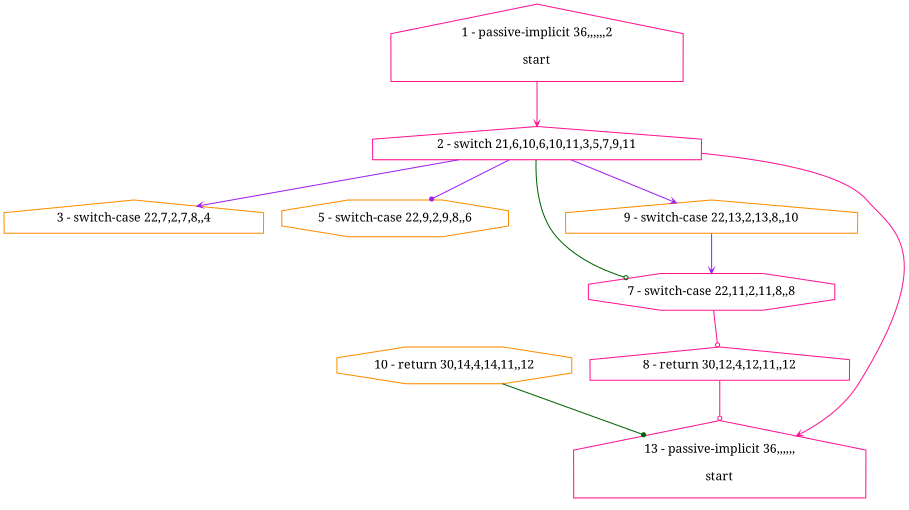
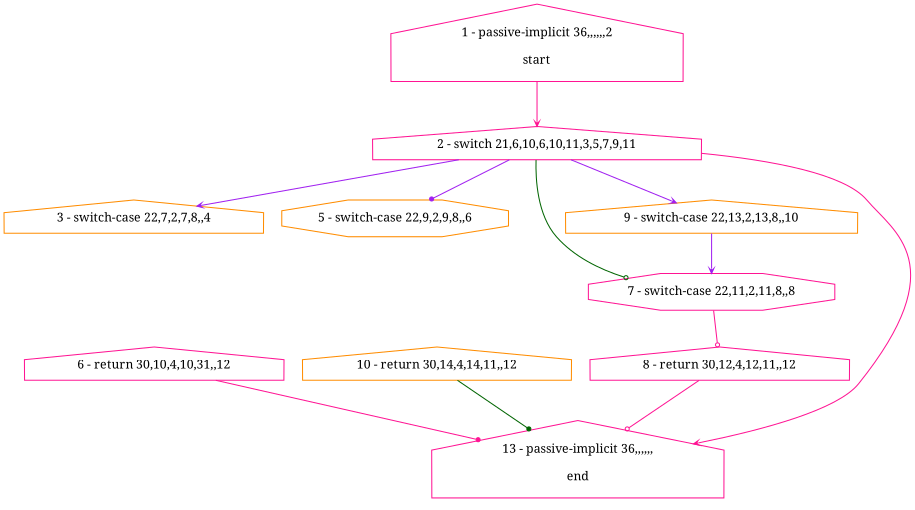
none -> (154, 365)
(454, 365) -> (437, 365)
(720, 463) -> (578, 463)
